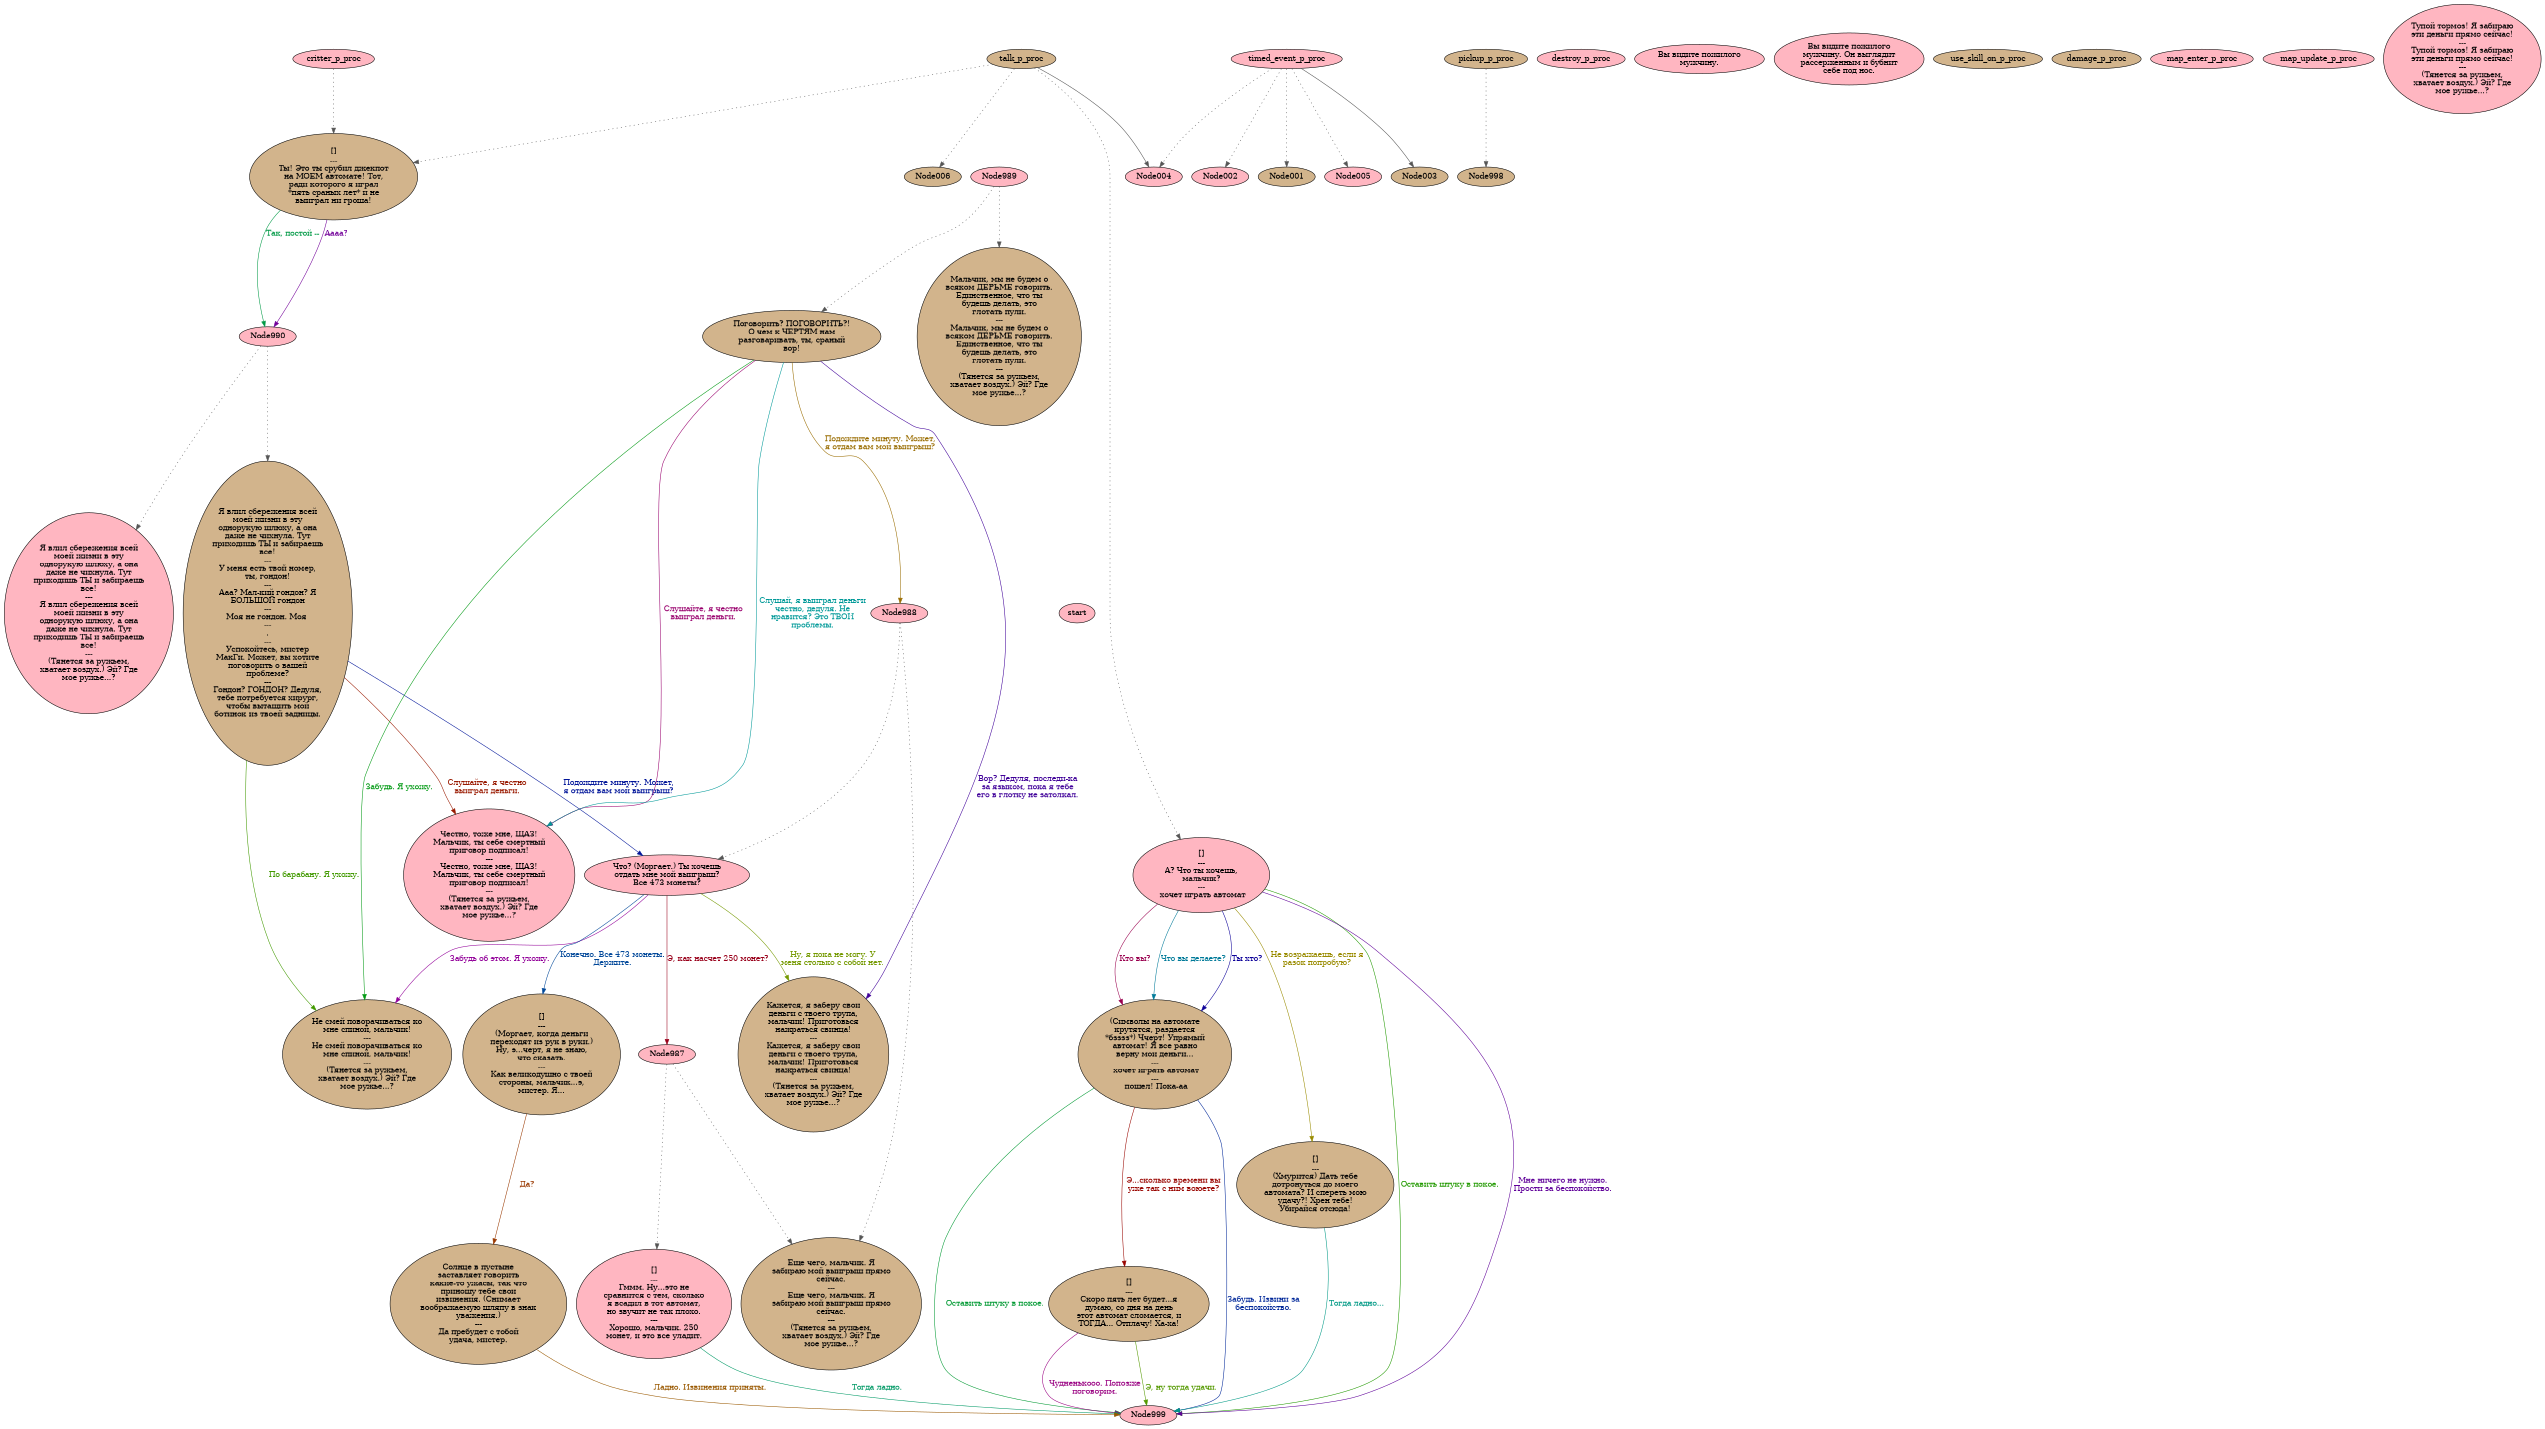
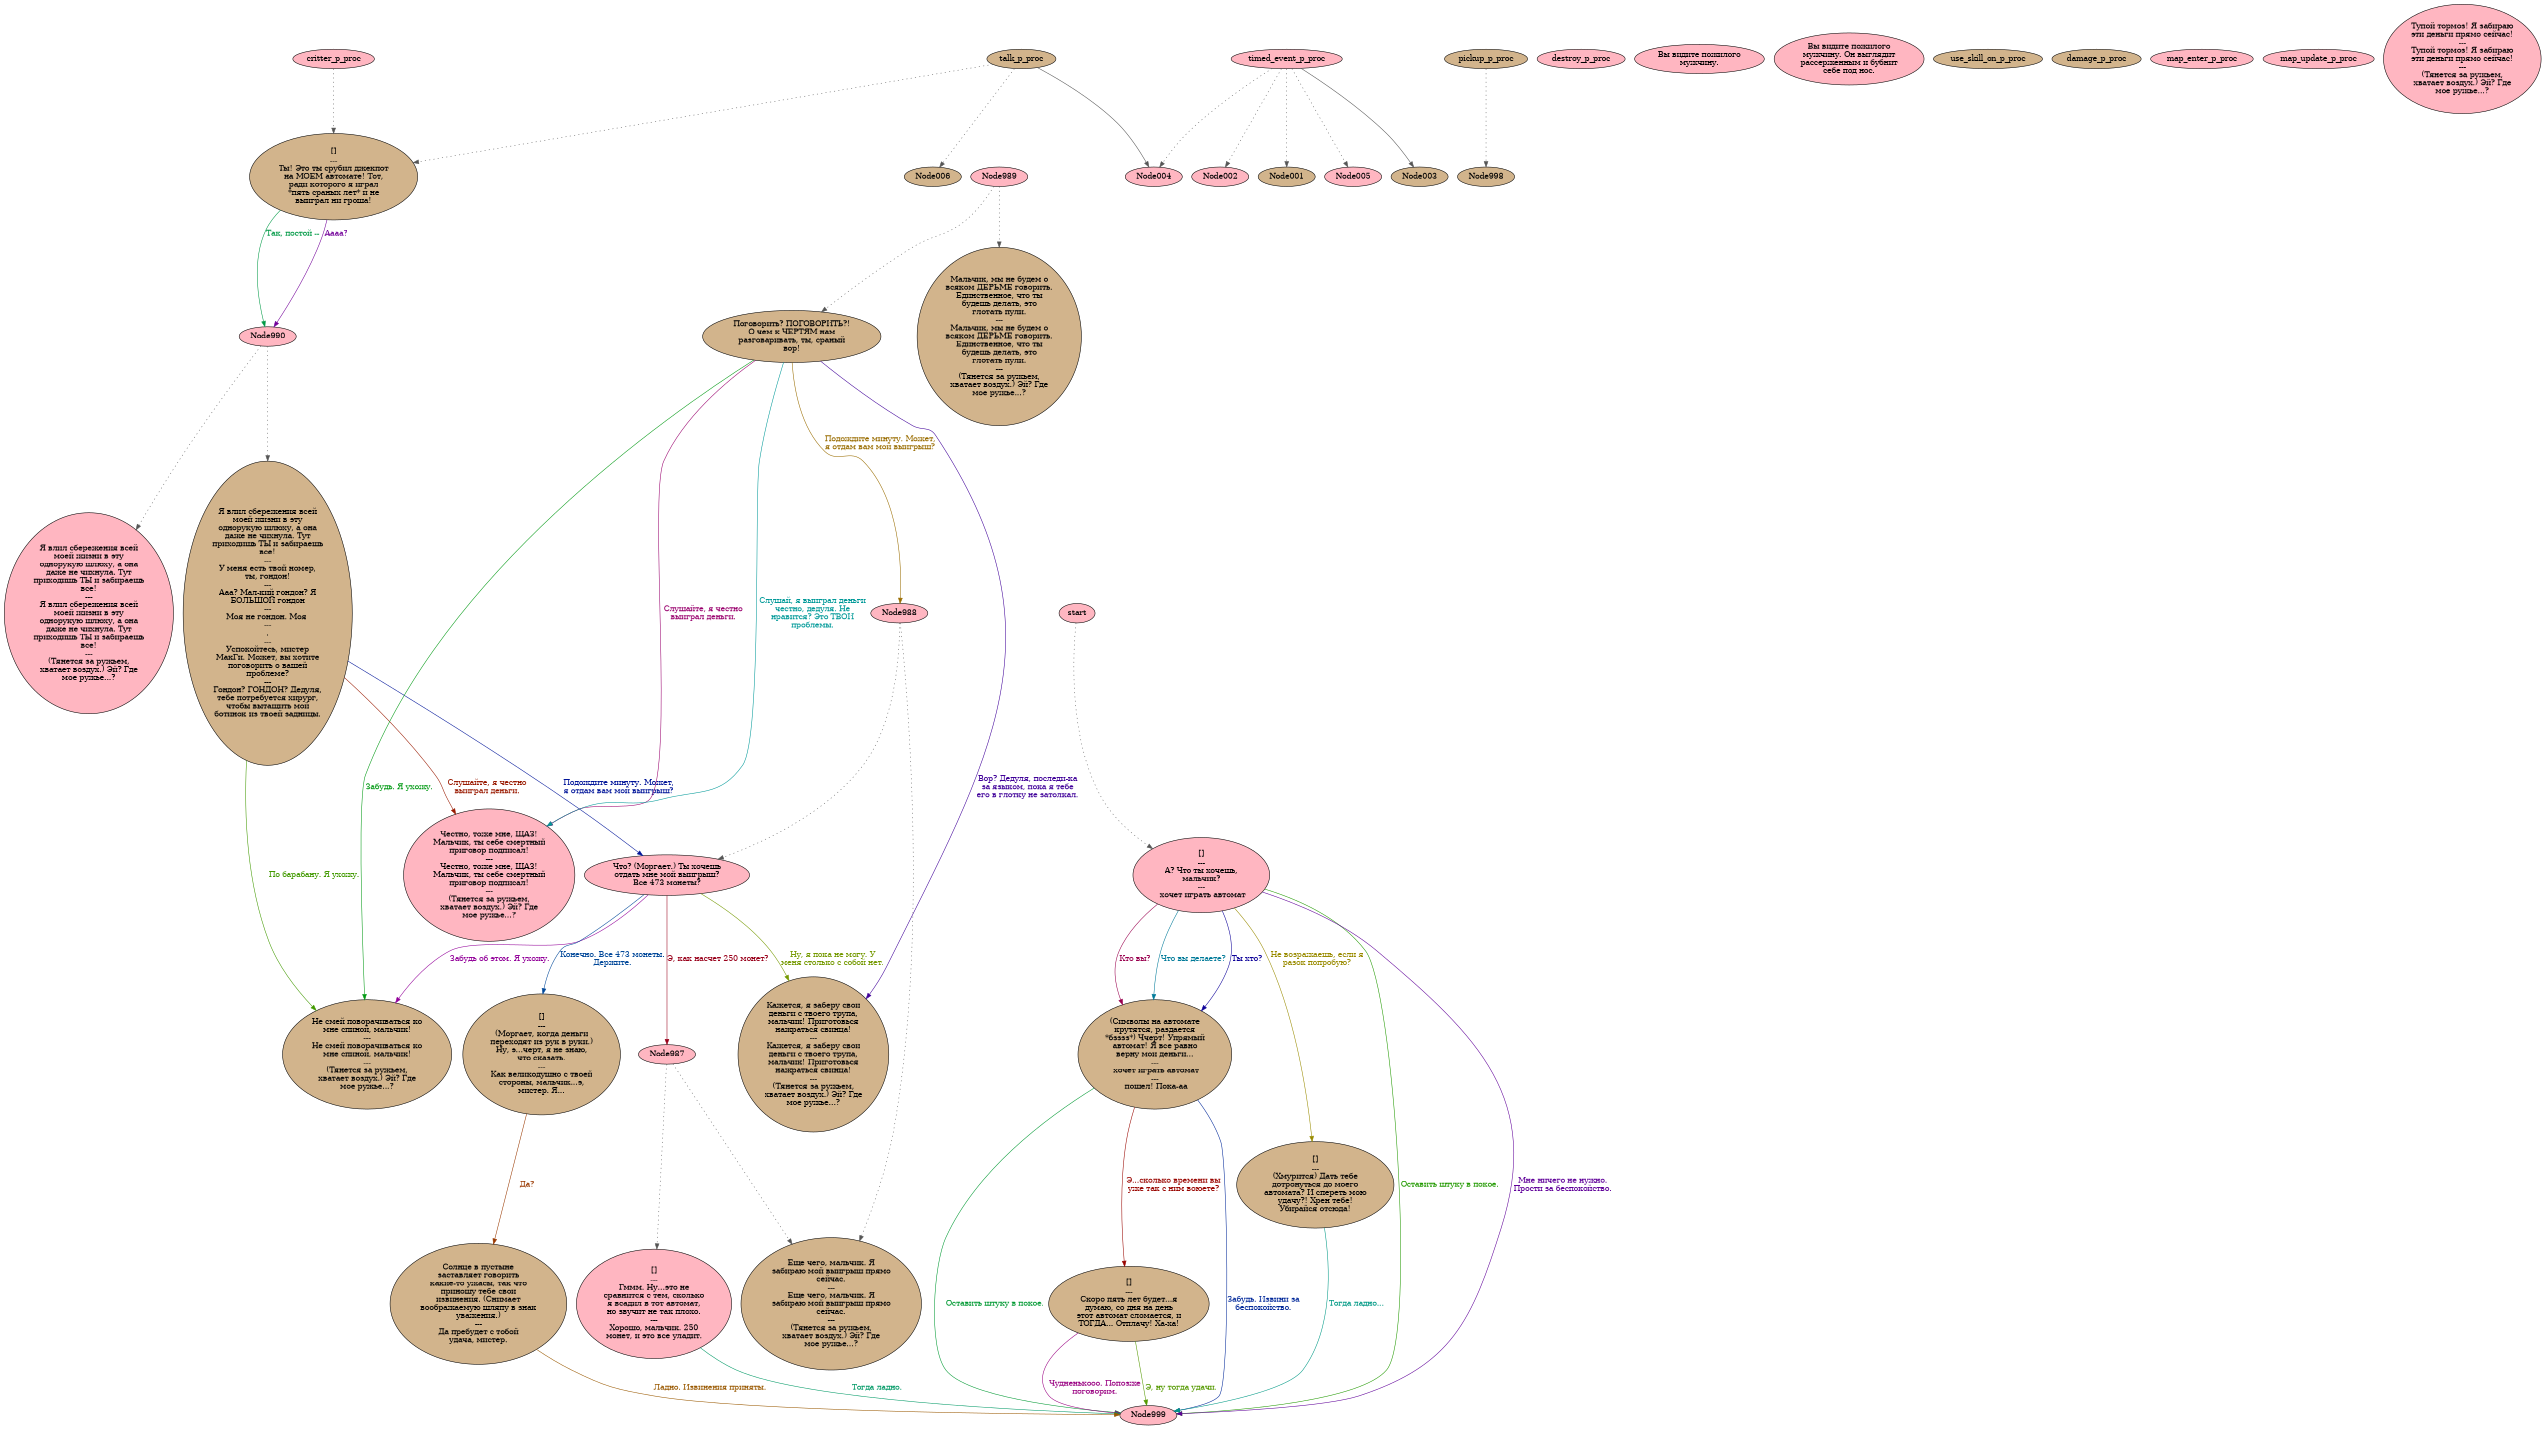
(1110, 443) -> (1082, 745)
